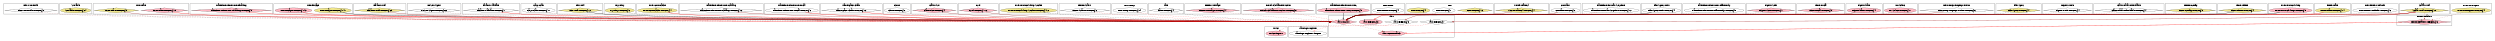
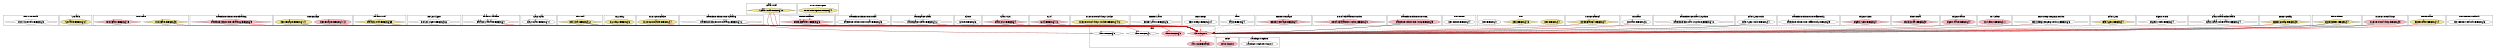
(1611, 10) -> (1694, 22)
(1765, 14) -> (1746, 32)
(751, 21) -> (661, 26)
(1904, 28) -> (1007, 26)
